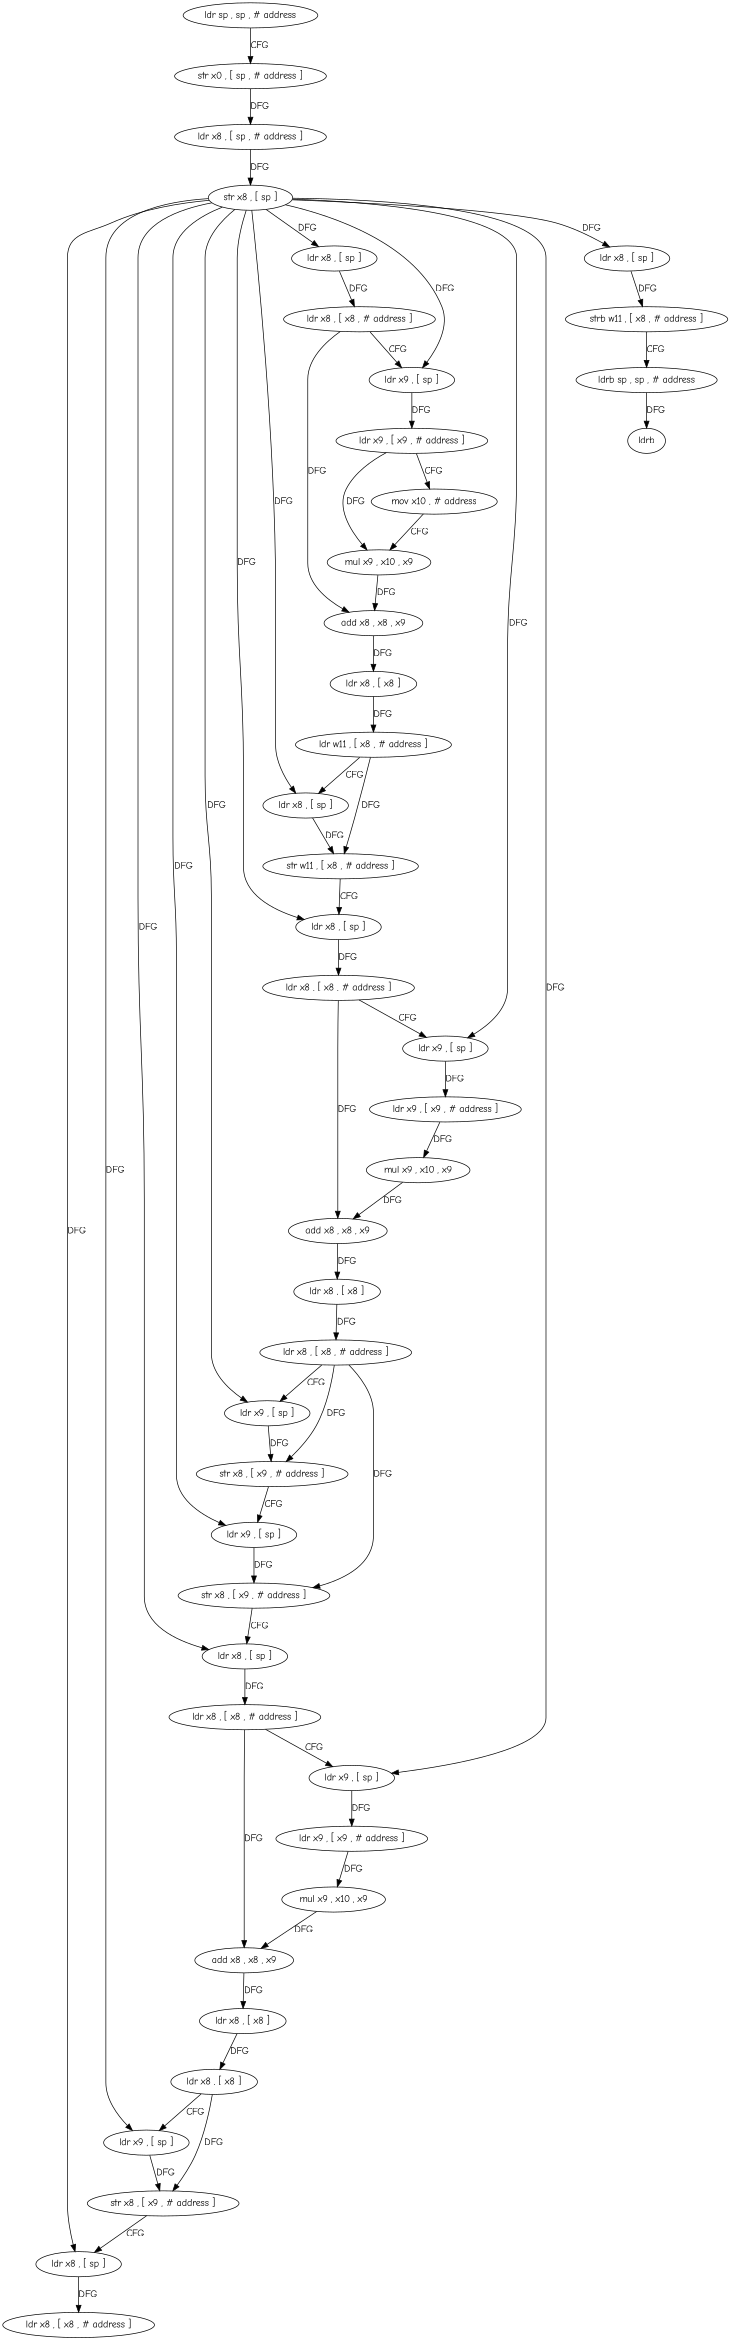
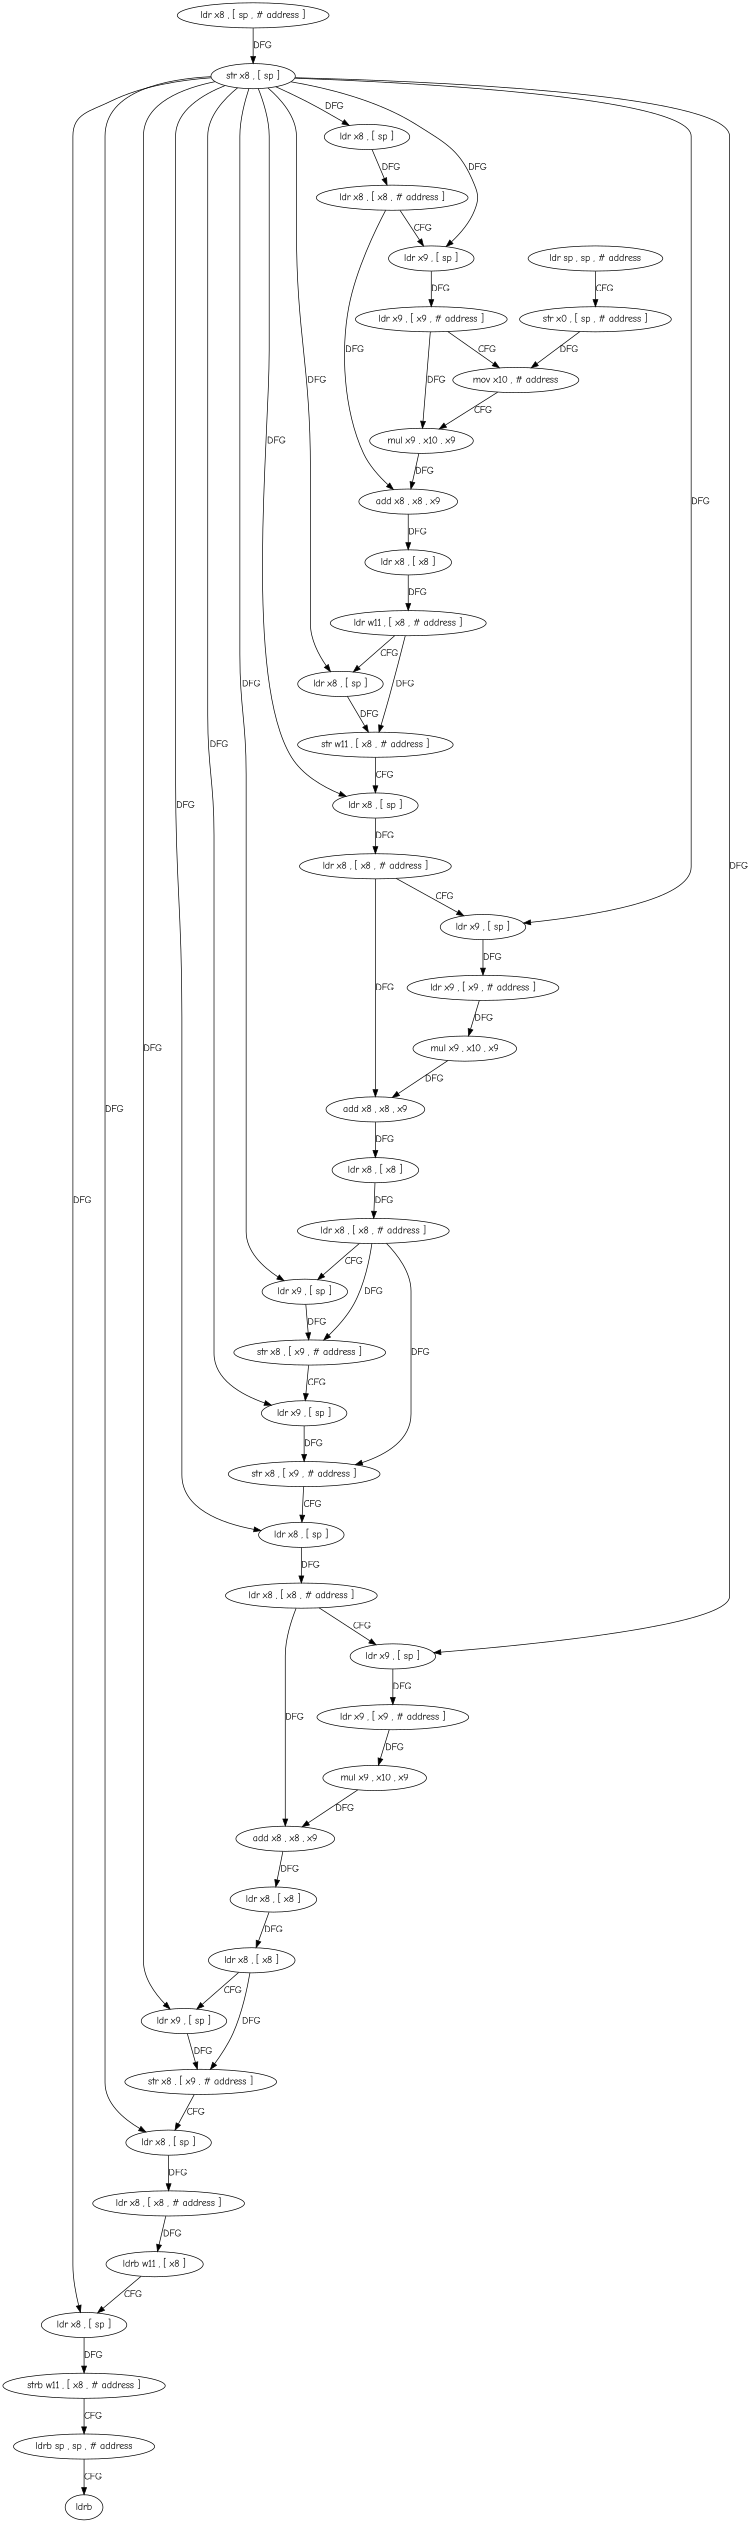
(250, 103) -> (558, 348)
(656, 410) -> (93, 2477)
none -> (155, 2264)
